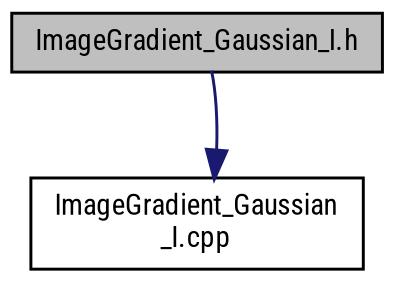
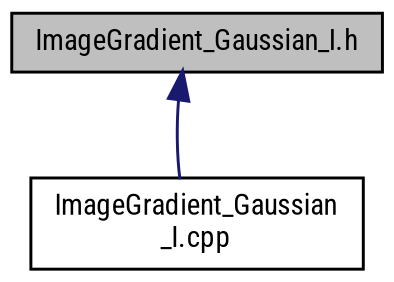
(216, 110) -> (177, 140)
